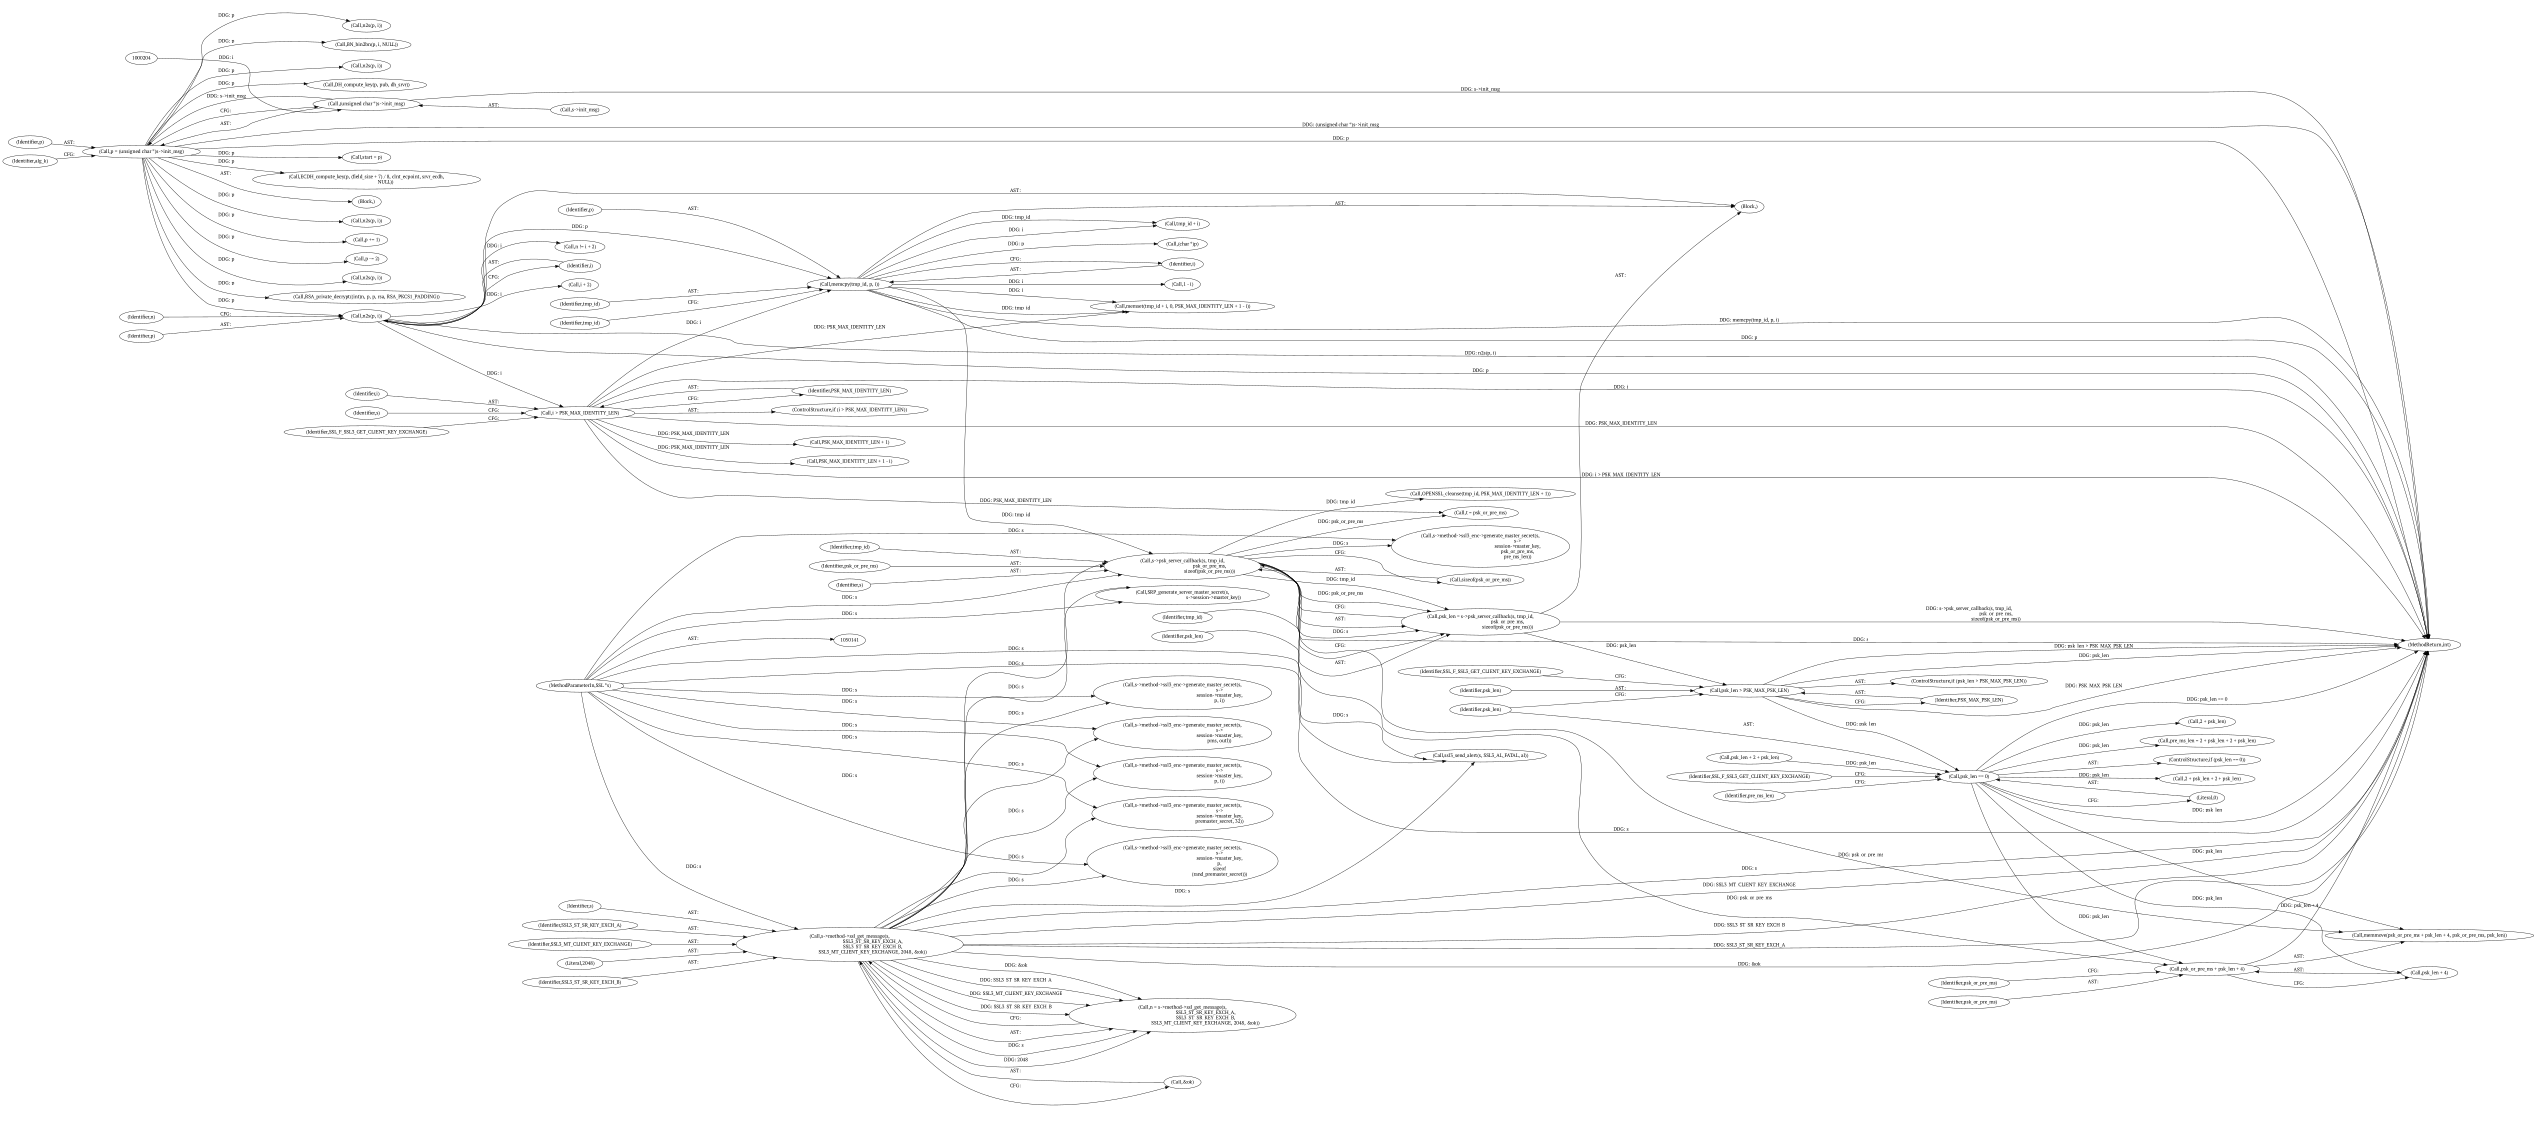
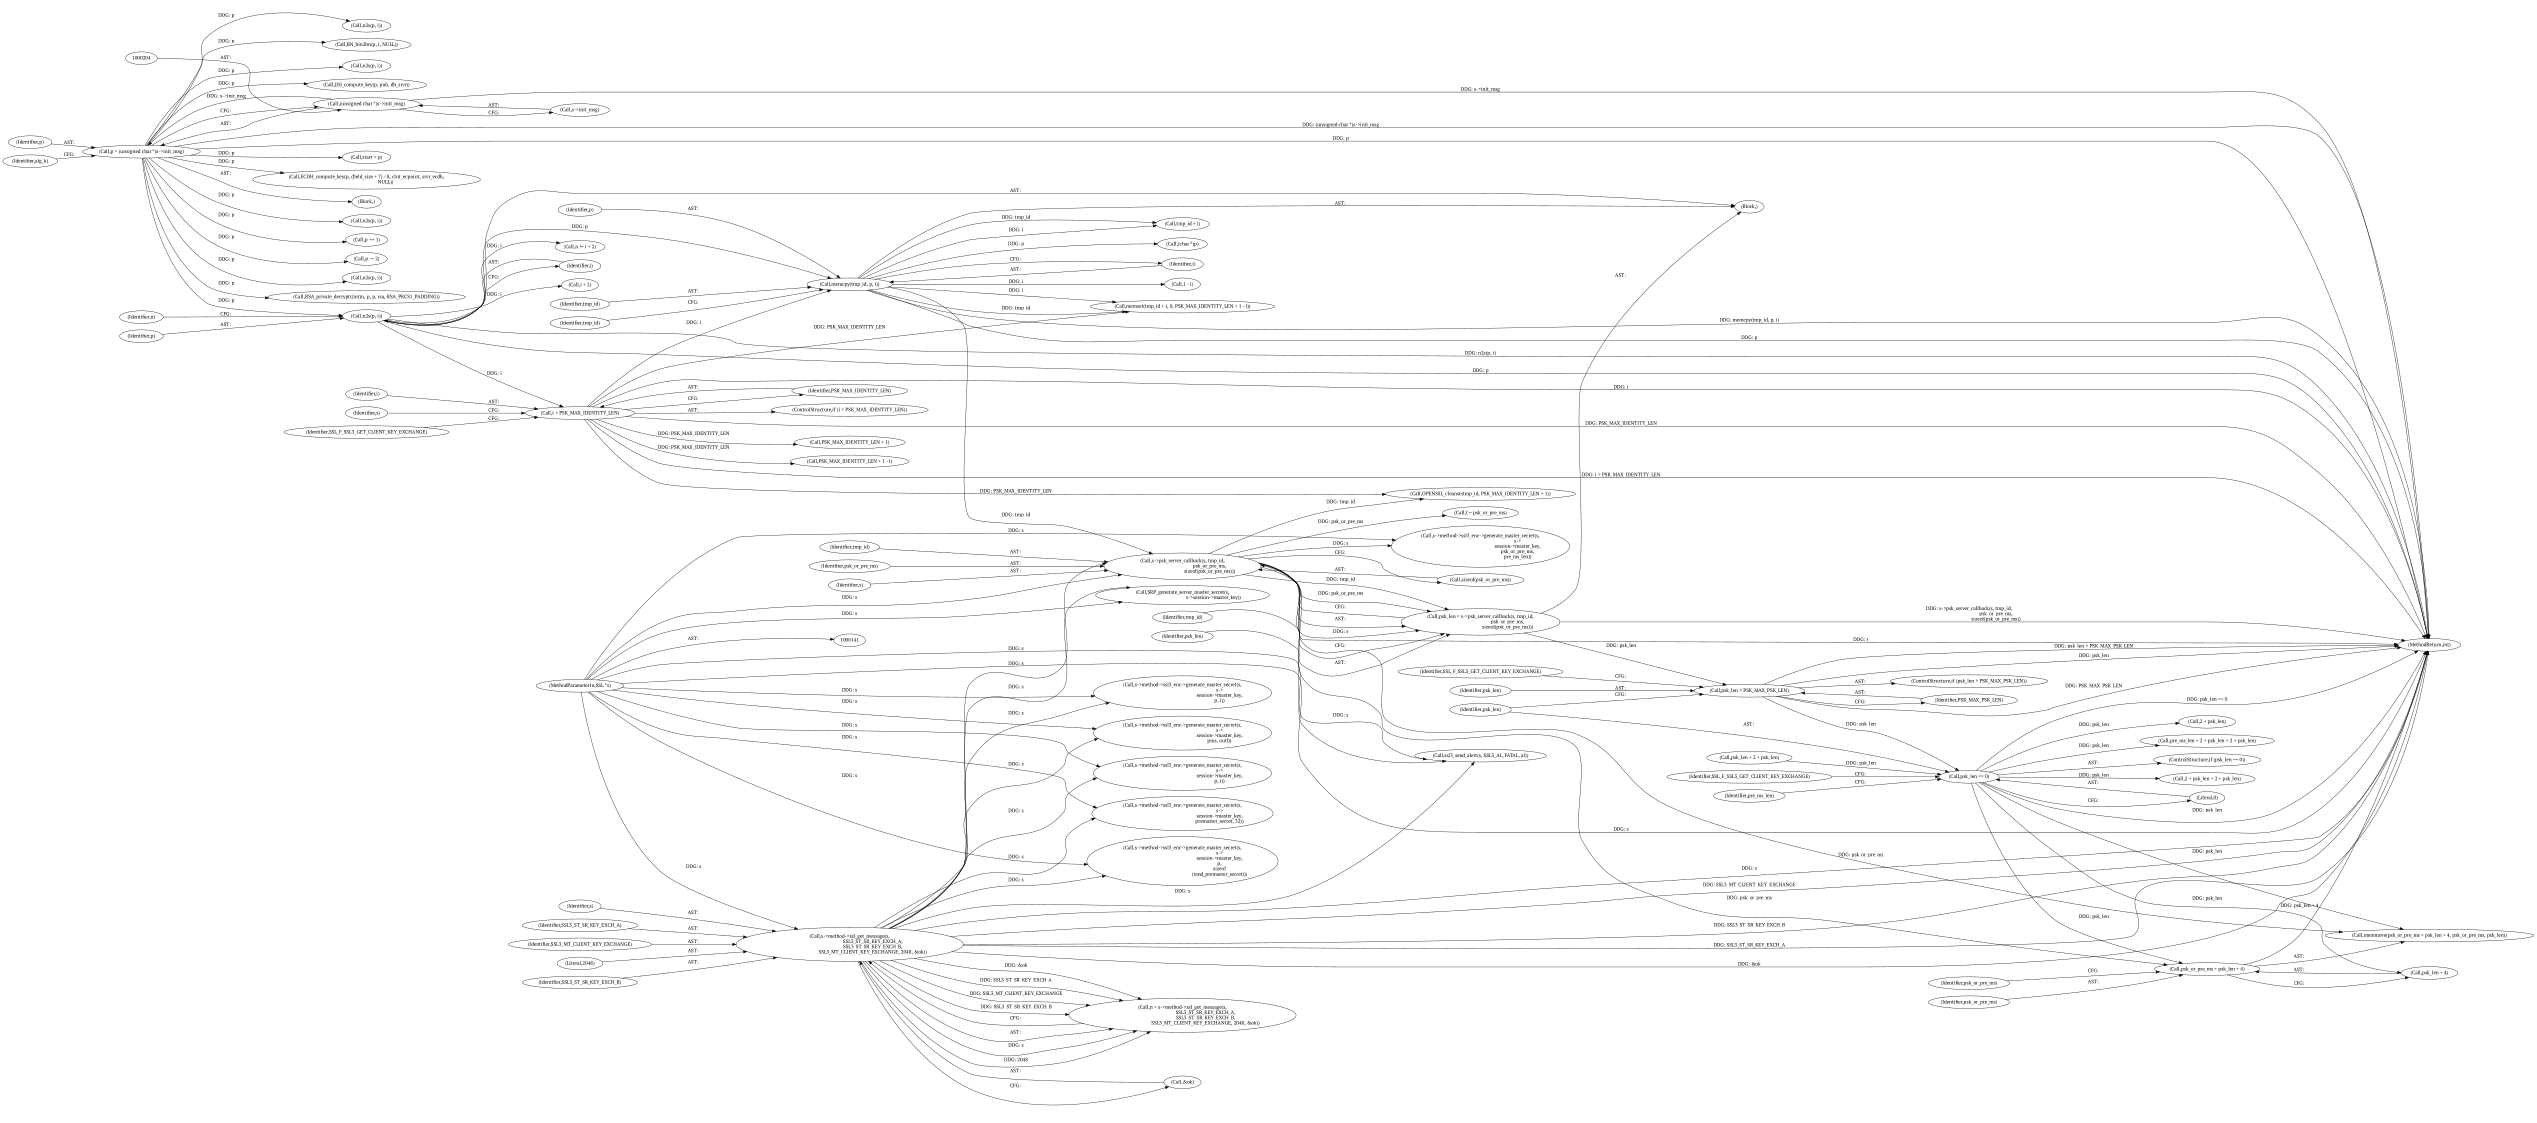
(226, 58) -> (226, 58)
none -> (474, 116)
(996, 504) -> (971, 494)
(850, 640) -> (850, 640)
